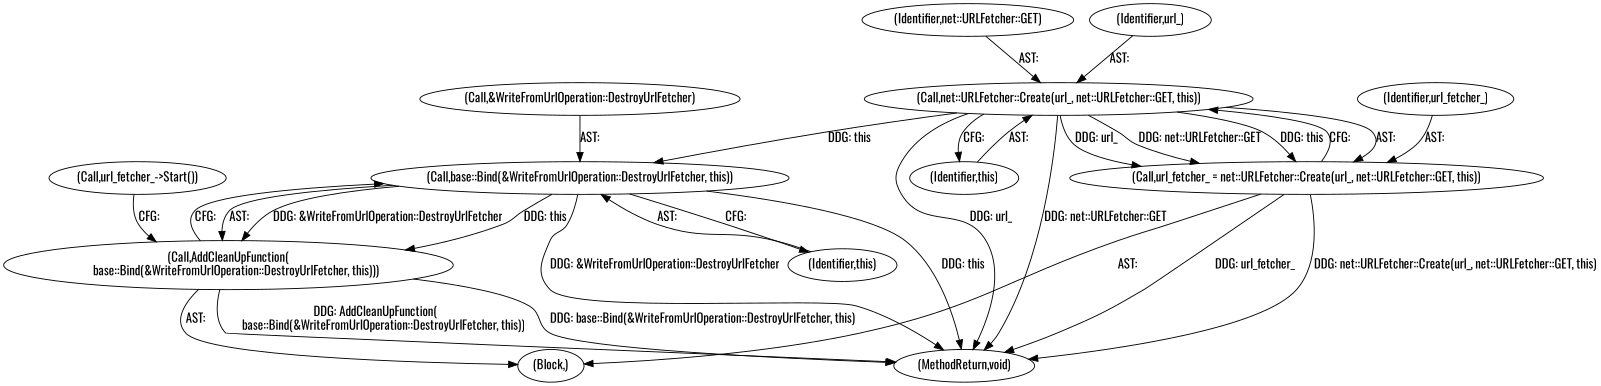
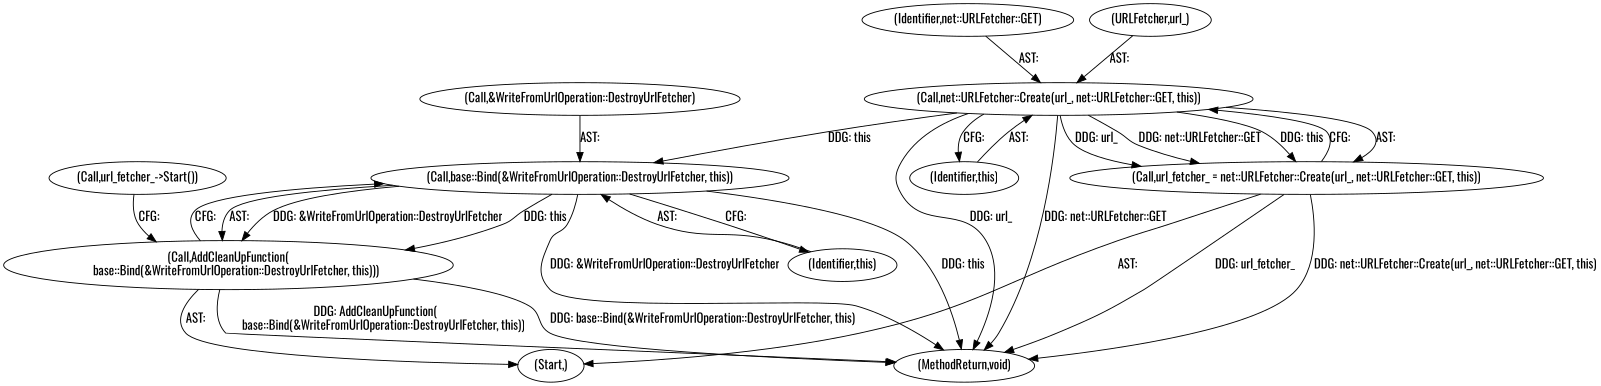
(1150, 20) -> (1150, 20)
(1436, 99) -> none
(551, 366) -> (551, 366)
